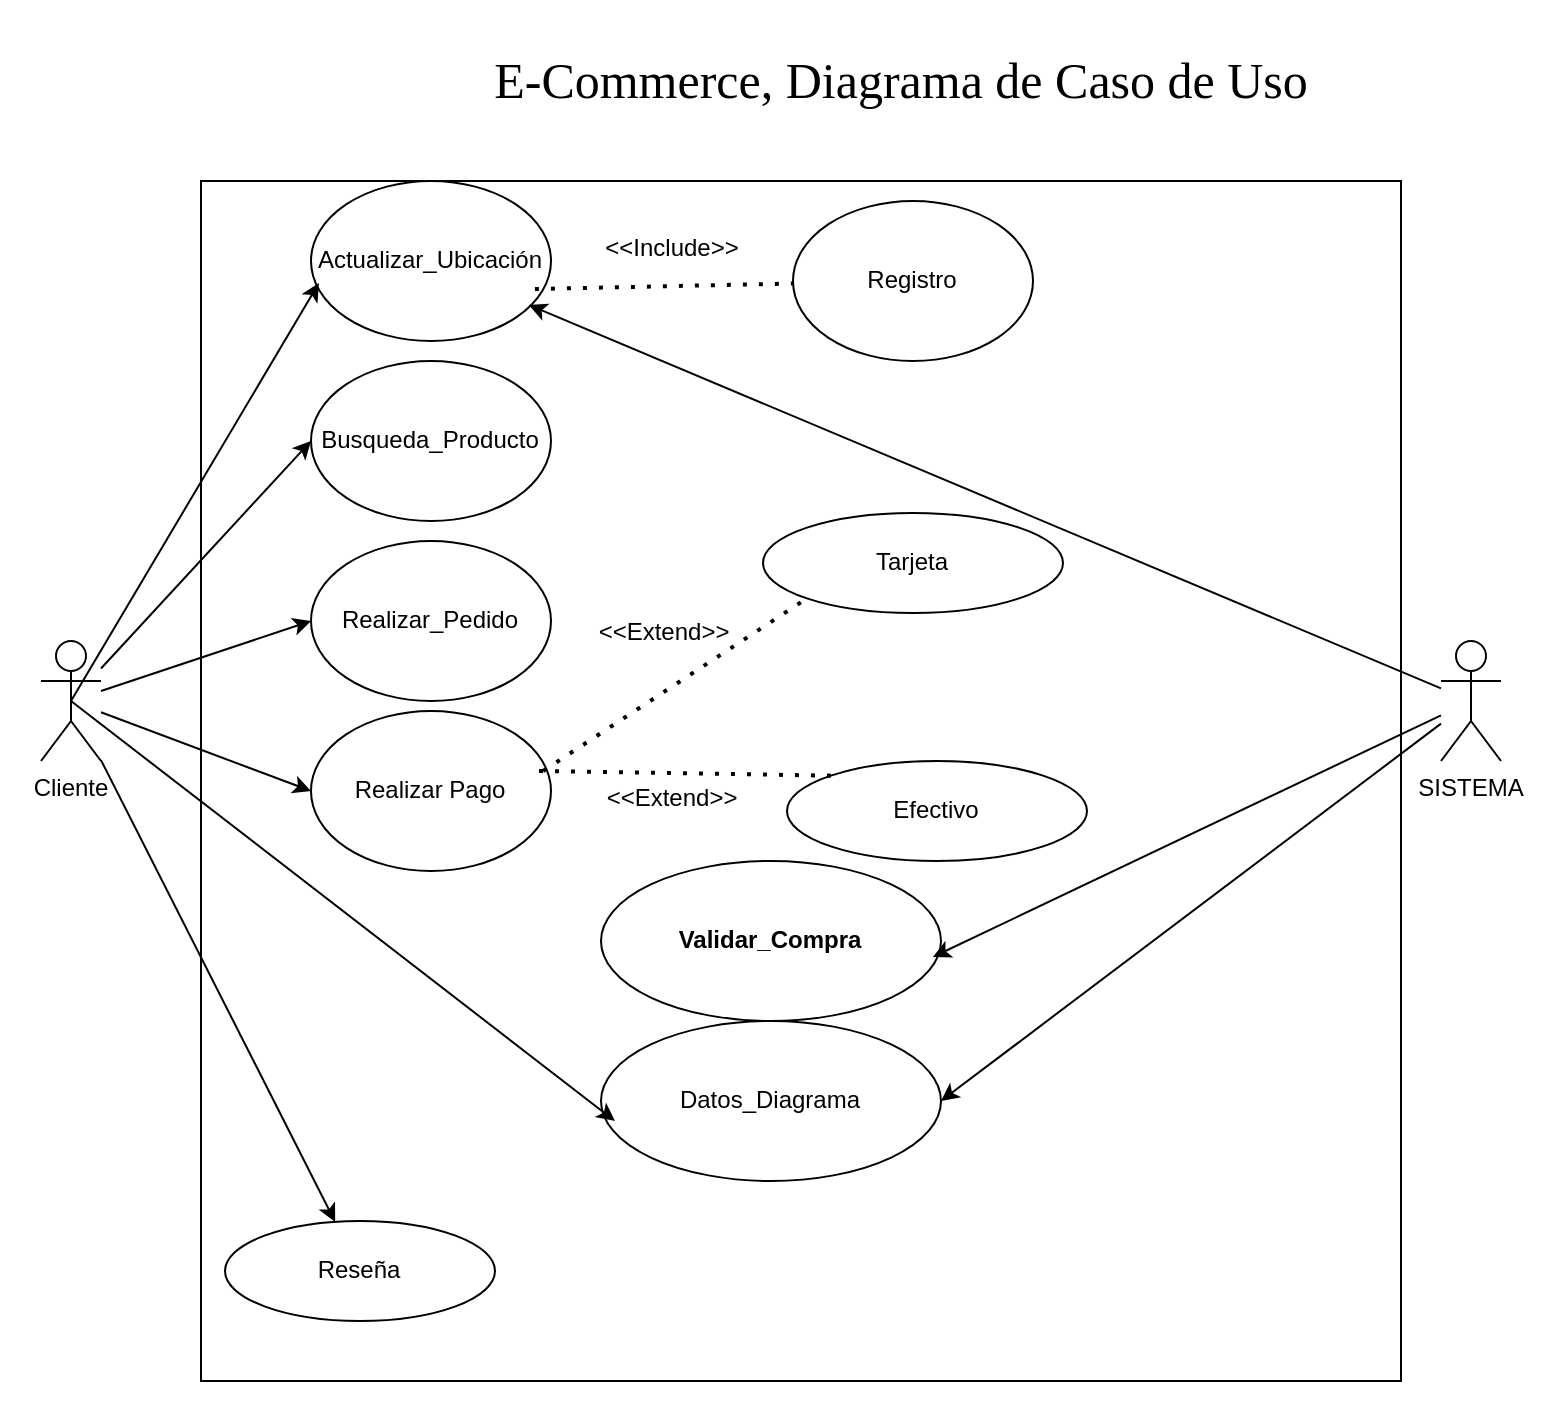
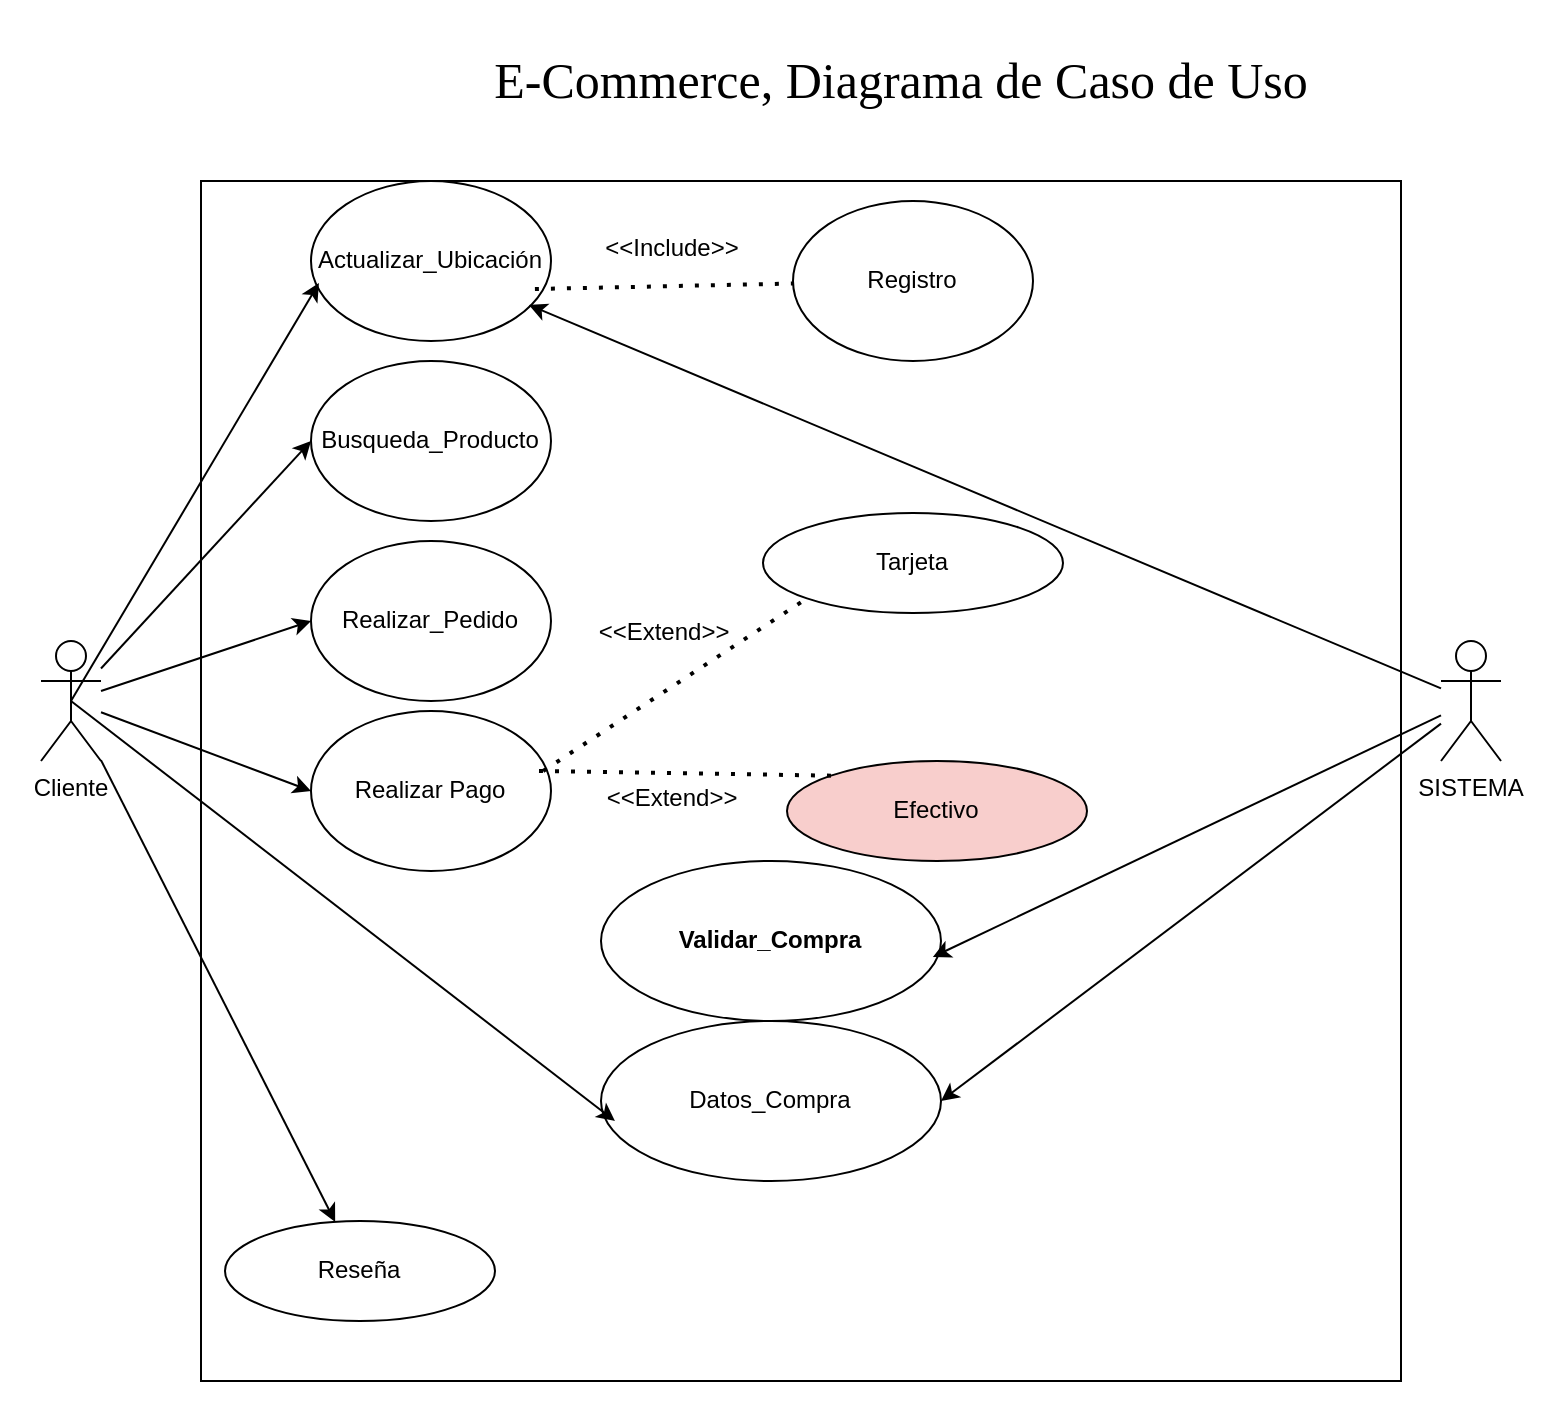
(937, 811) -> (937, 811)
(771, 1101) -> (771, 1101)
